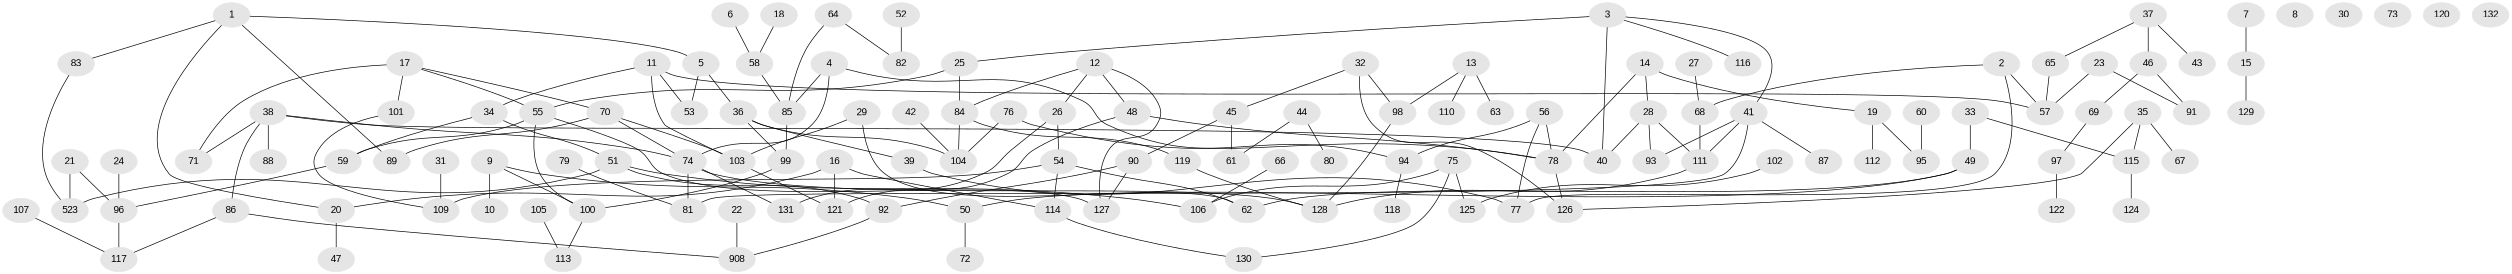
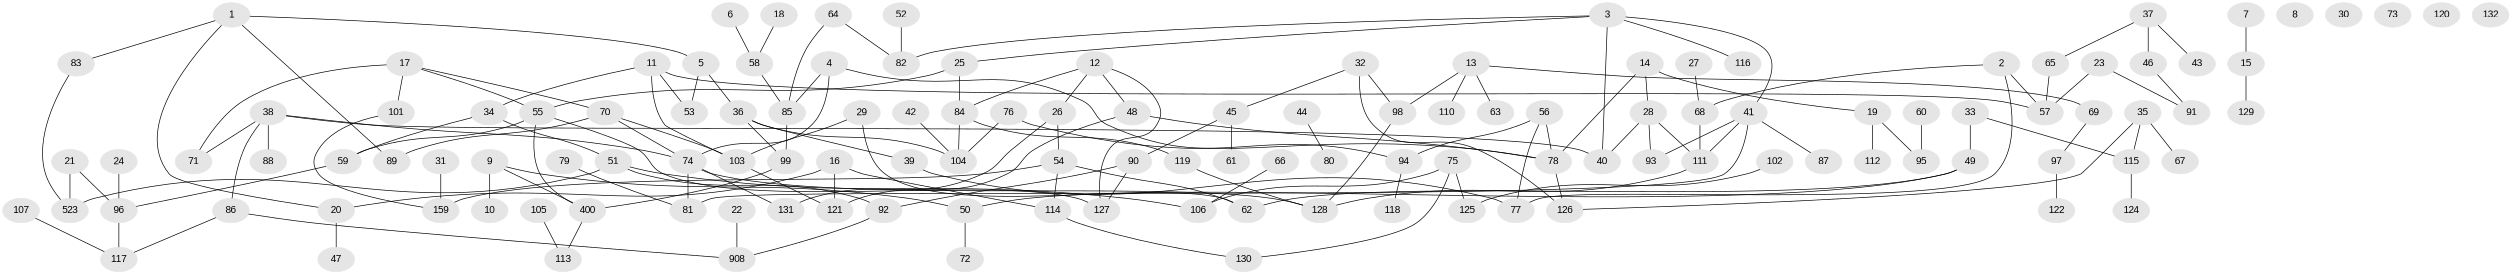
none -> (1252, 26)
(2121, 88) -> (1785, 80)
(1267, 137) -> none
(441, 211) -> (441, 211)
(587, 211) -> (587, 211)
